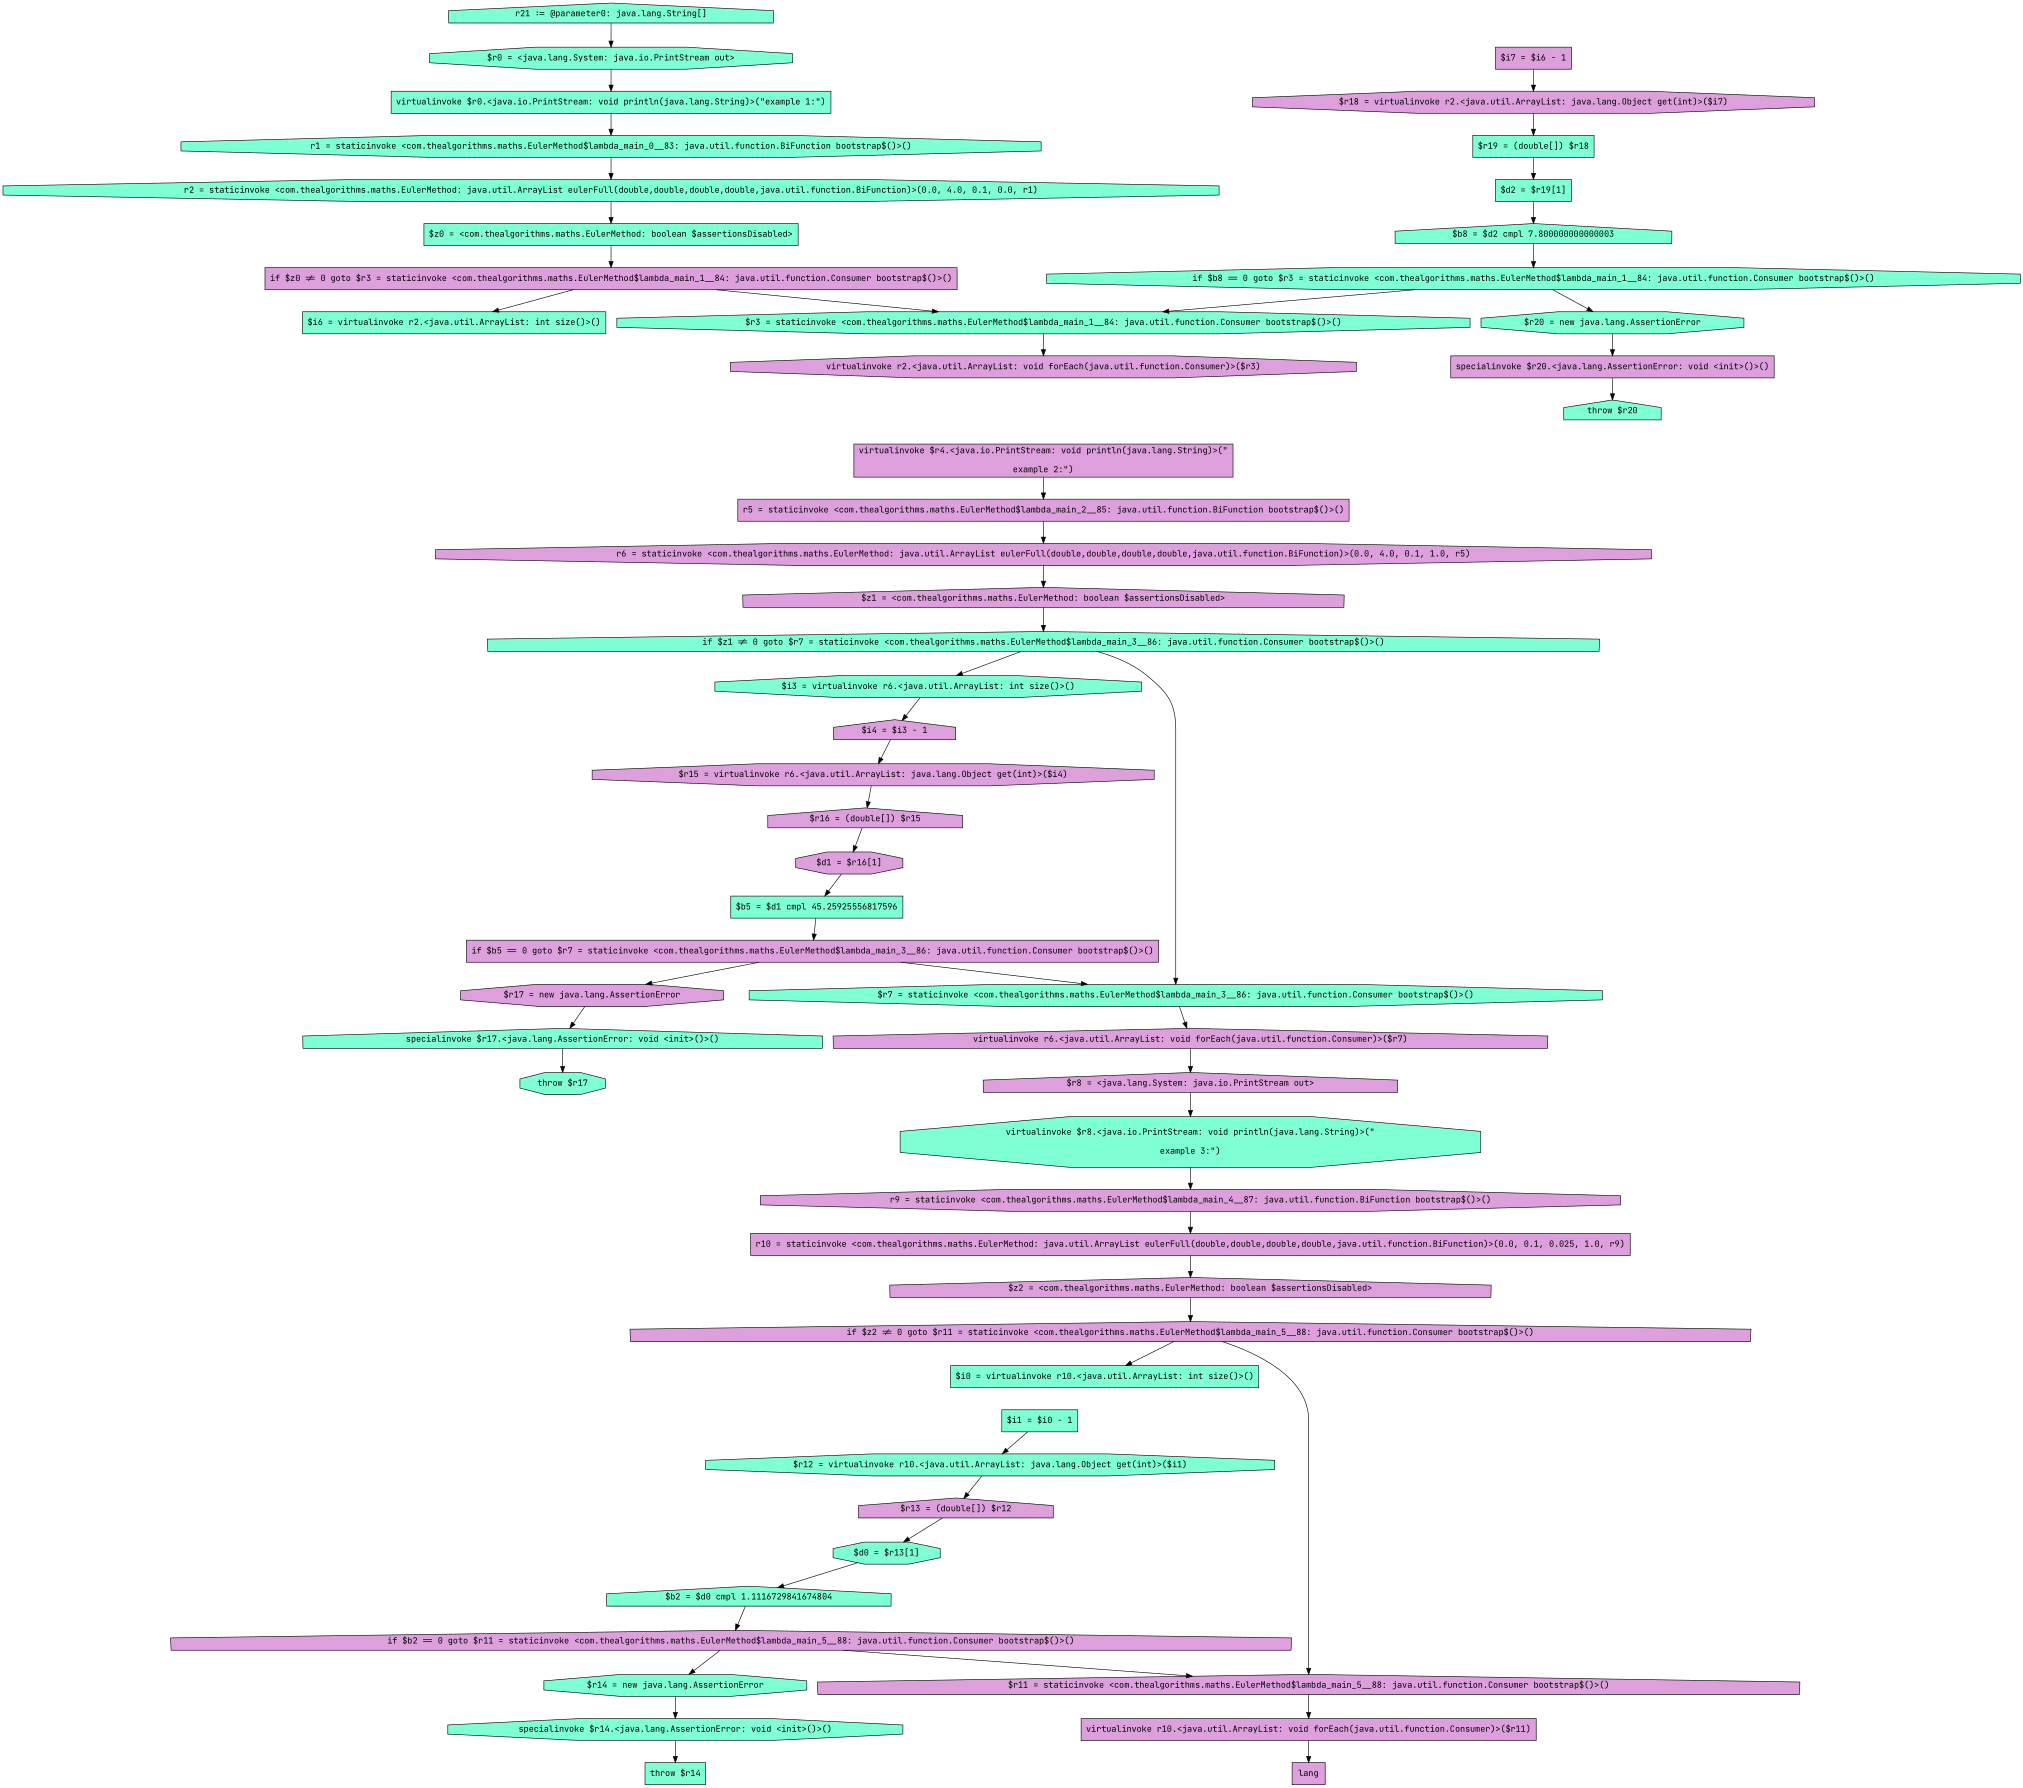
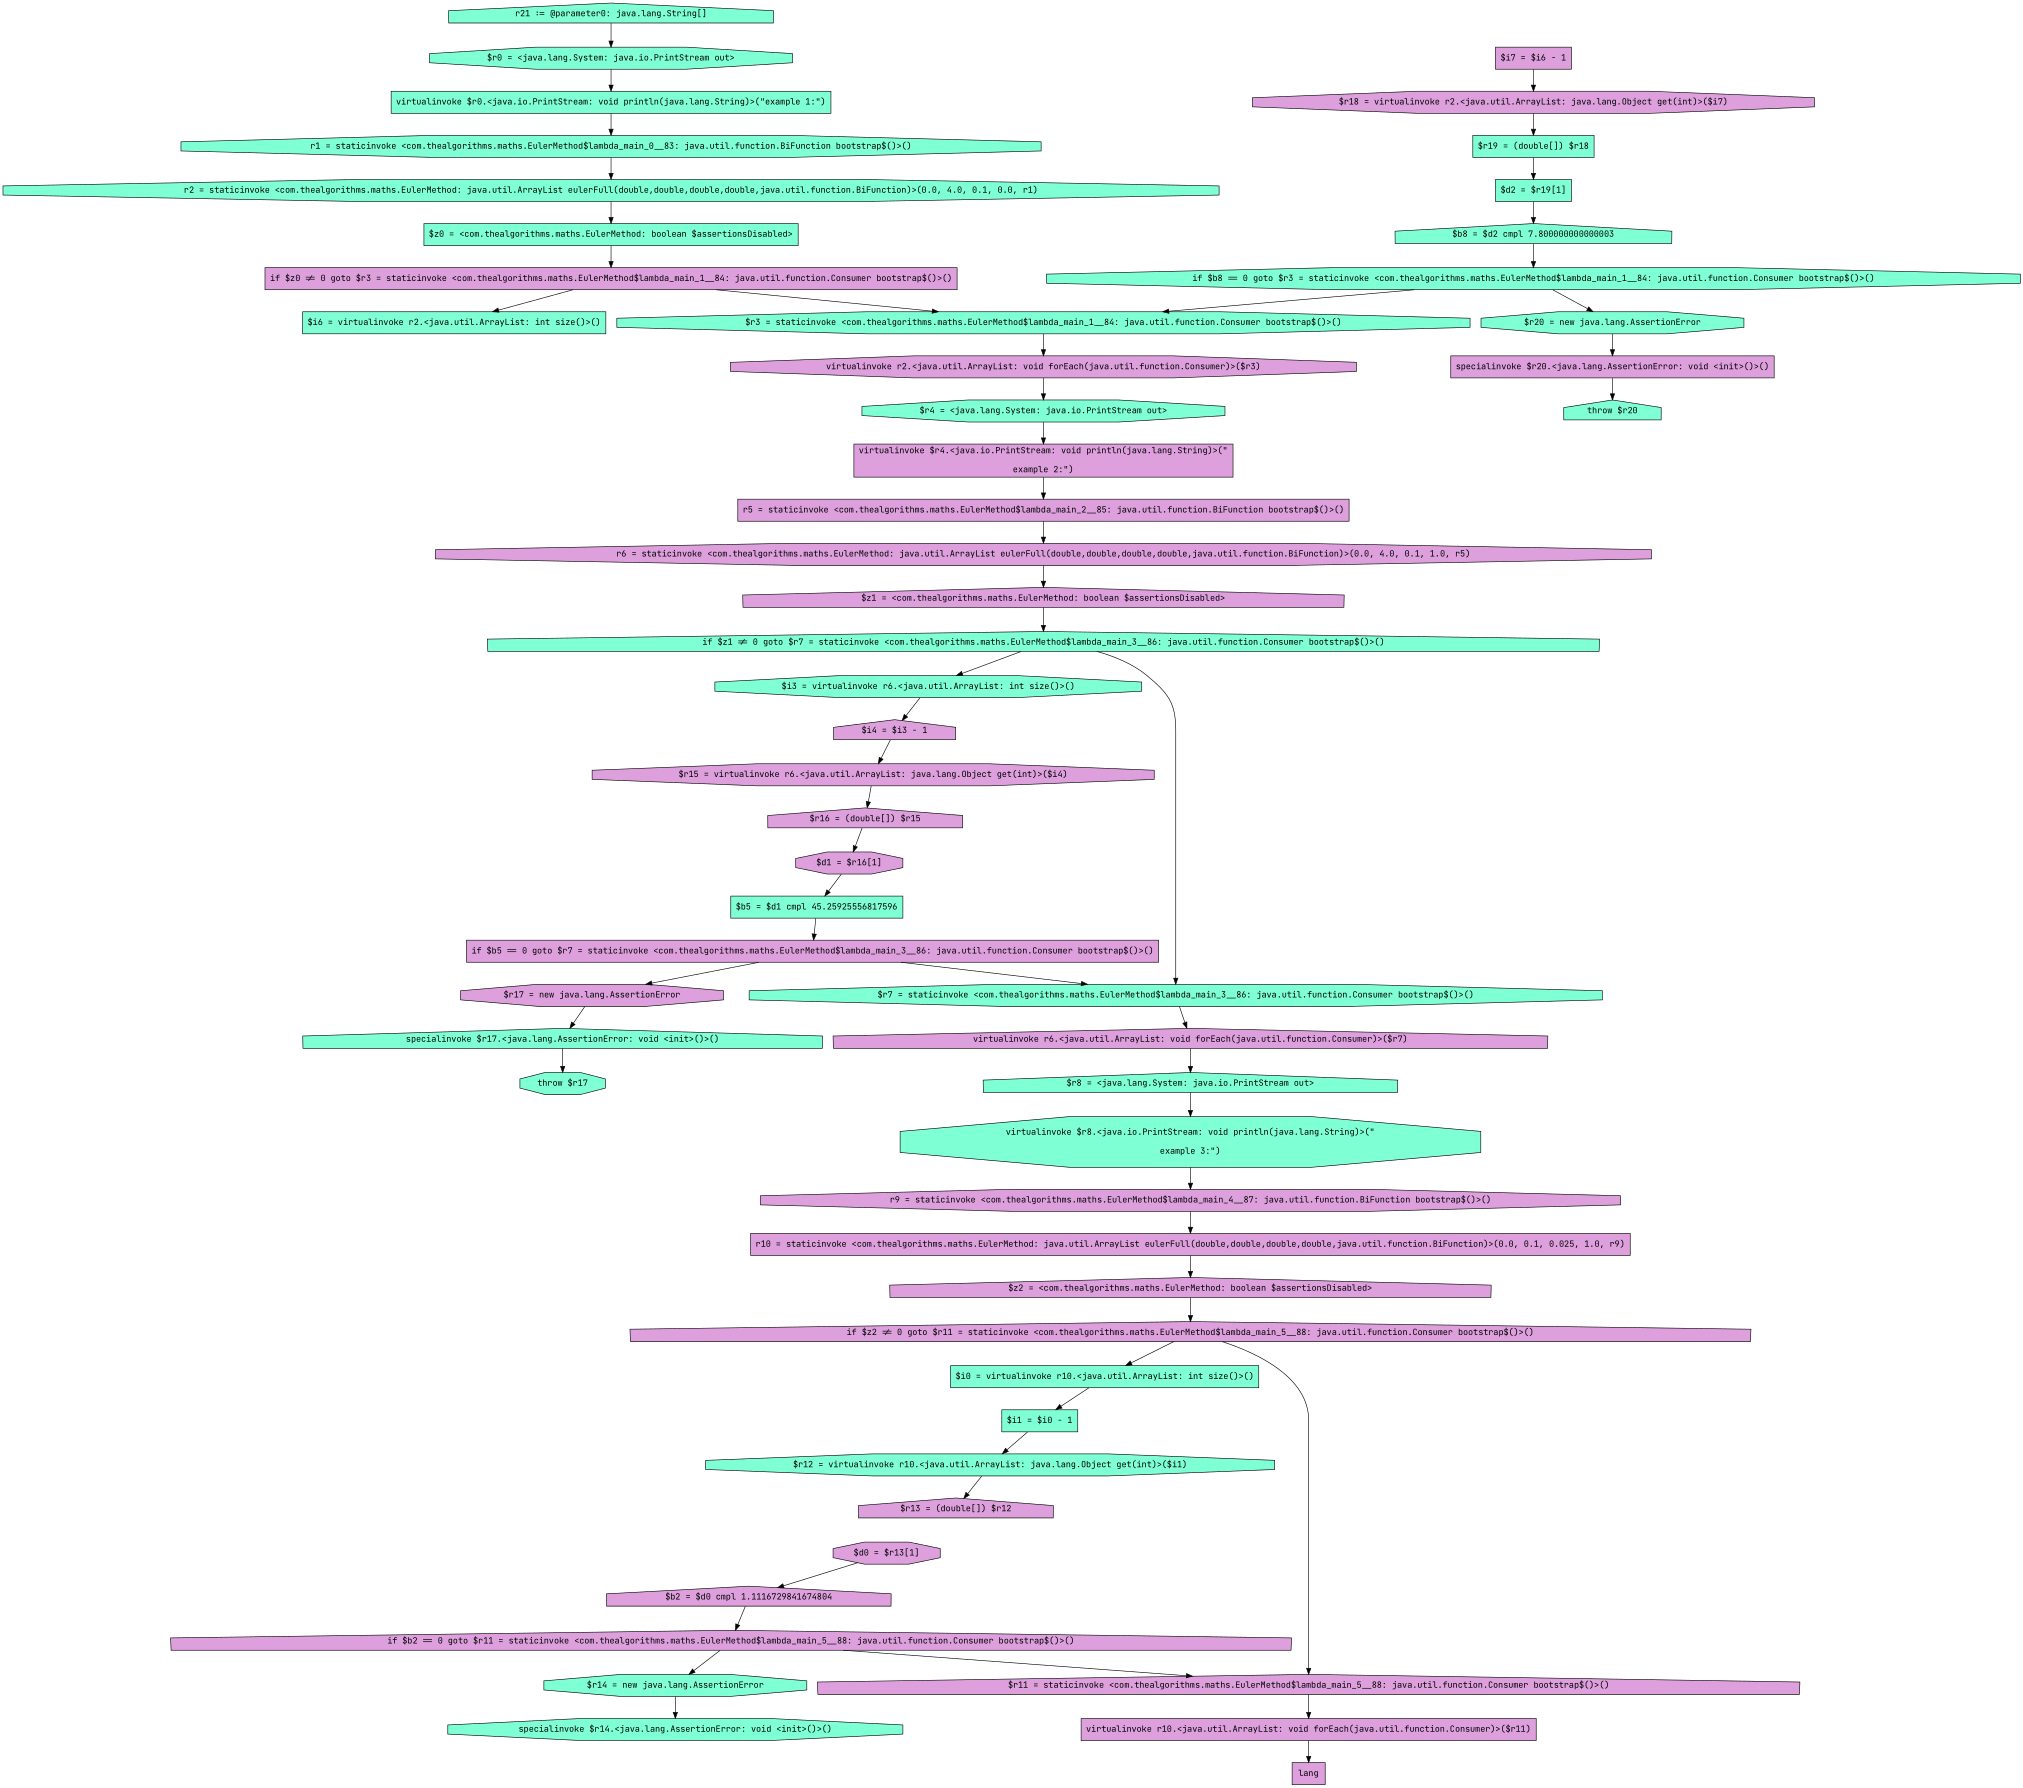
none -> (1043, 411)
(1190, 1084) -> (1190, 1084)
none -> (1075, 1397)
(926, 1528) -> none
(887, 1553) -> (887, 1553)
(749, 1597) -> (749, 1597)
(675, 1774) -> none
